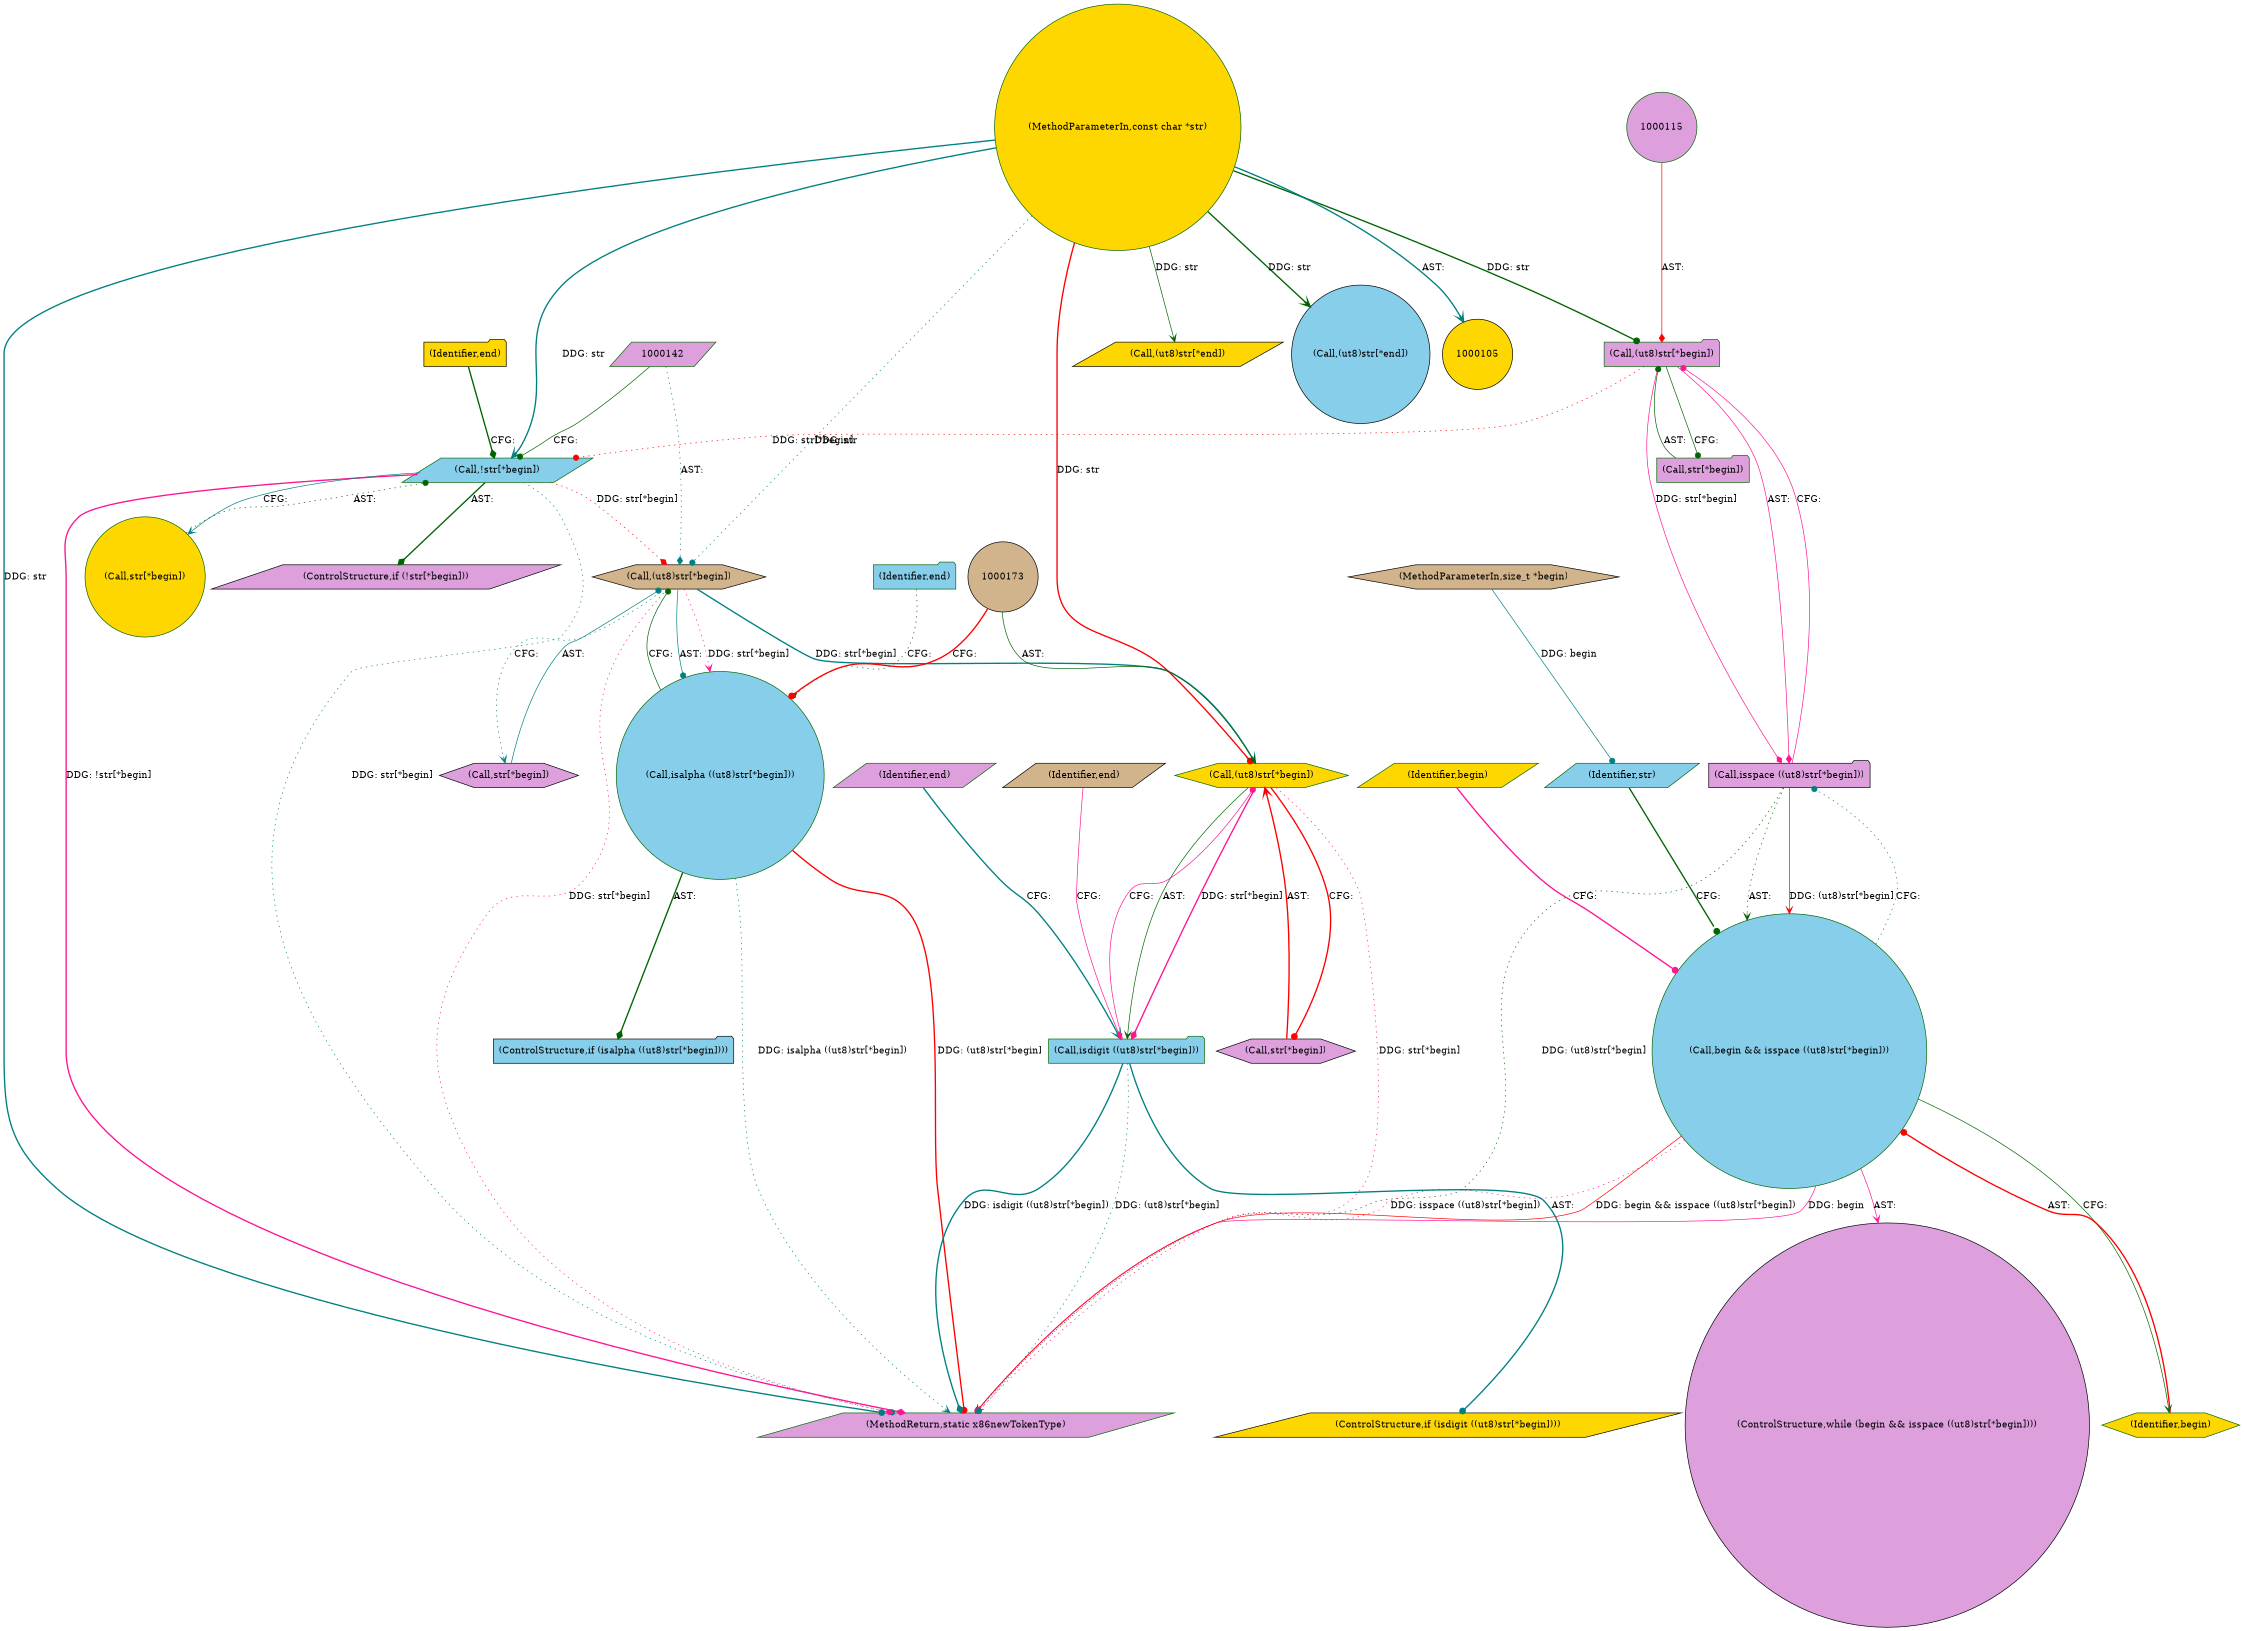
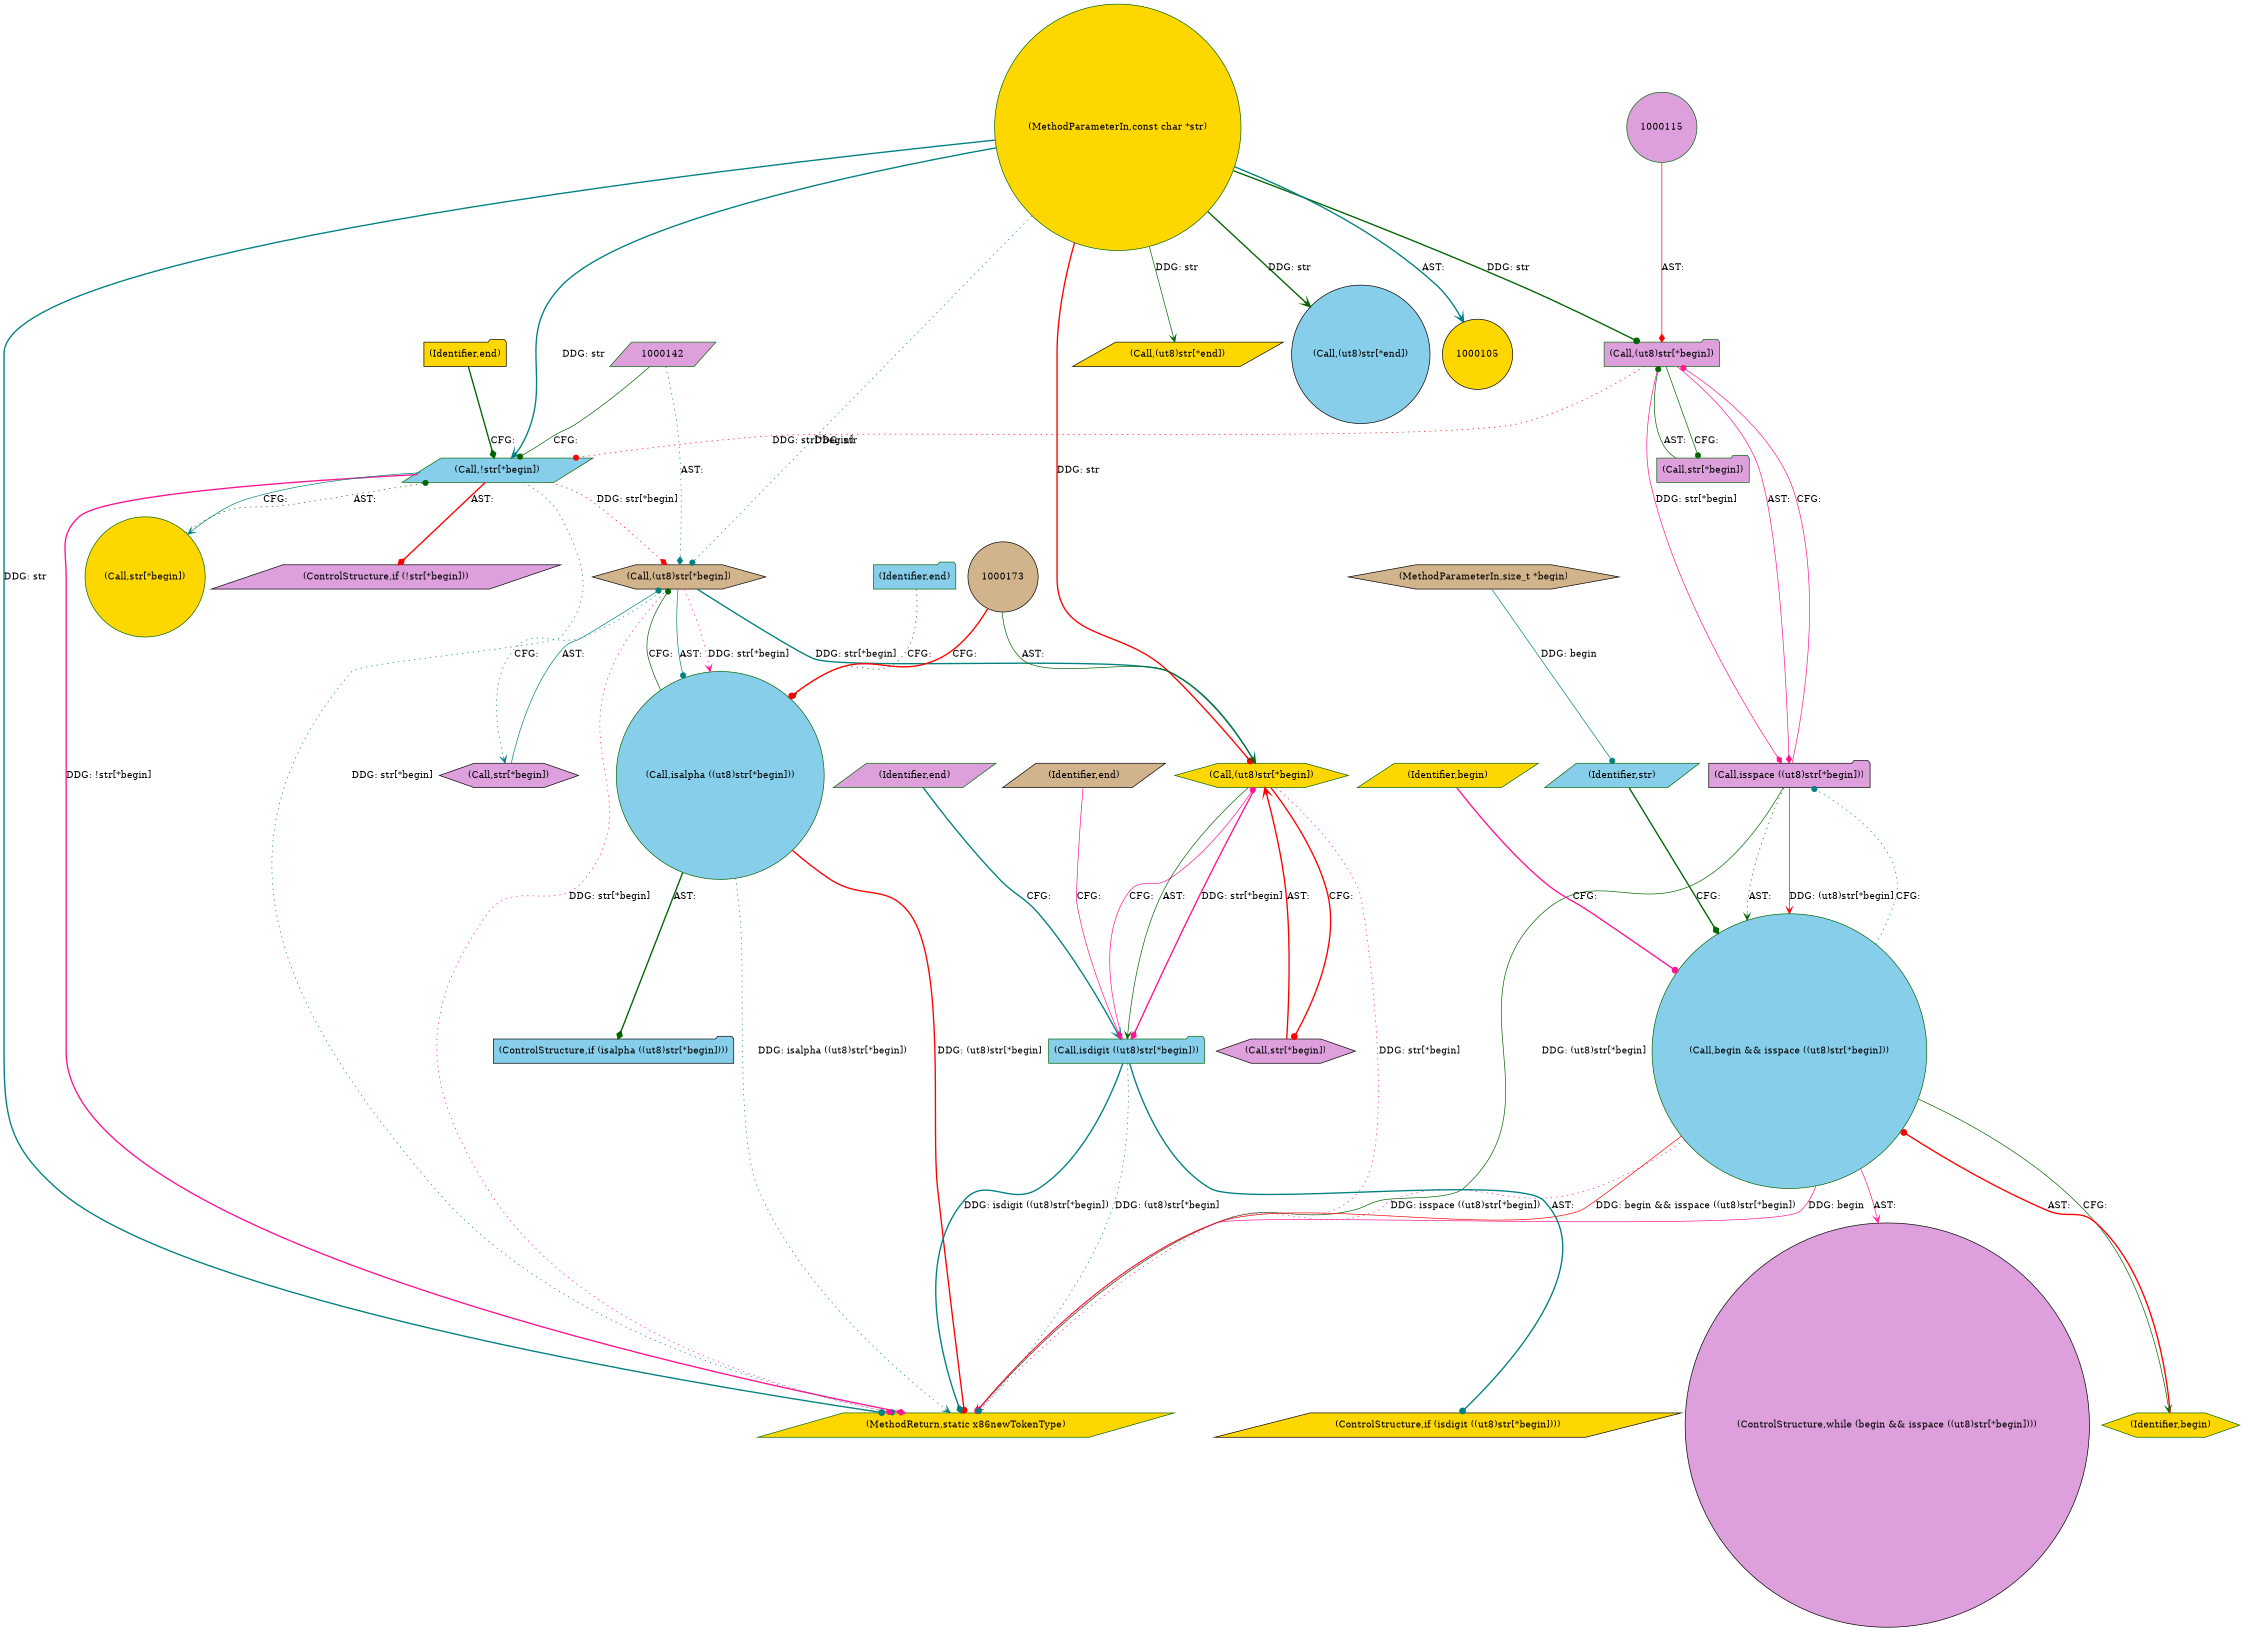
(445, 521) -> (445, 521)
(1672, 857) -> (1672, 857)
(1475, 1175) -> (1475, 1175)
(966, 1425) -> (966, 1425)
